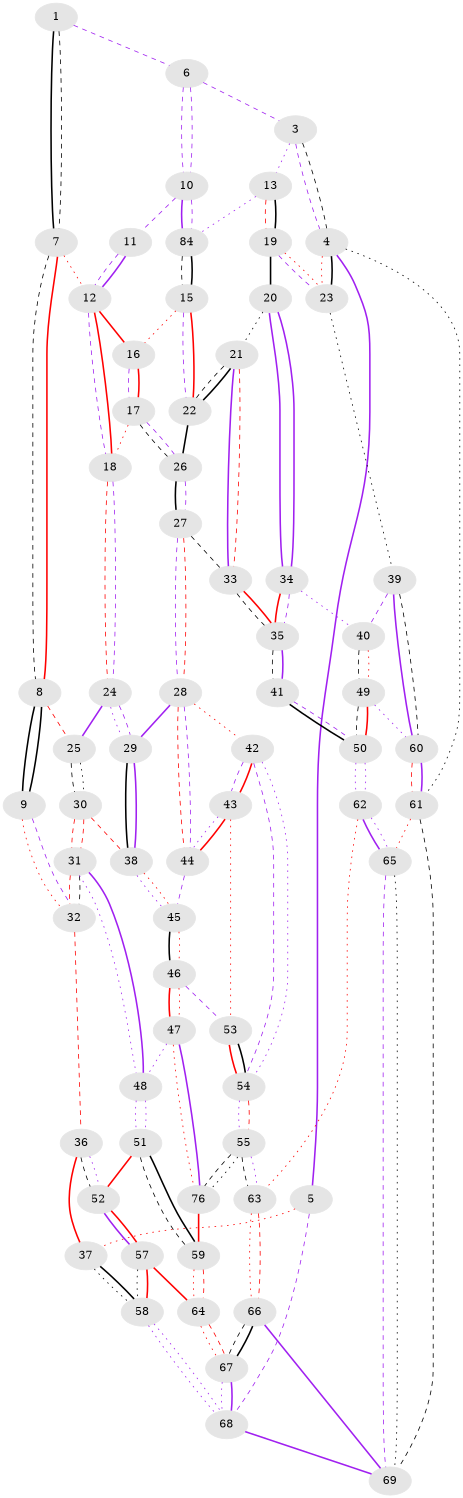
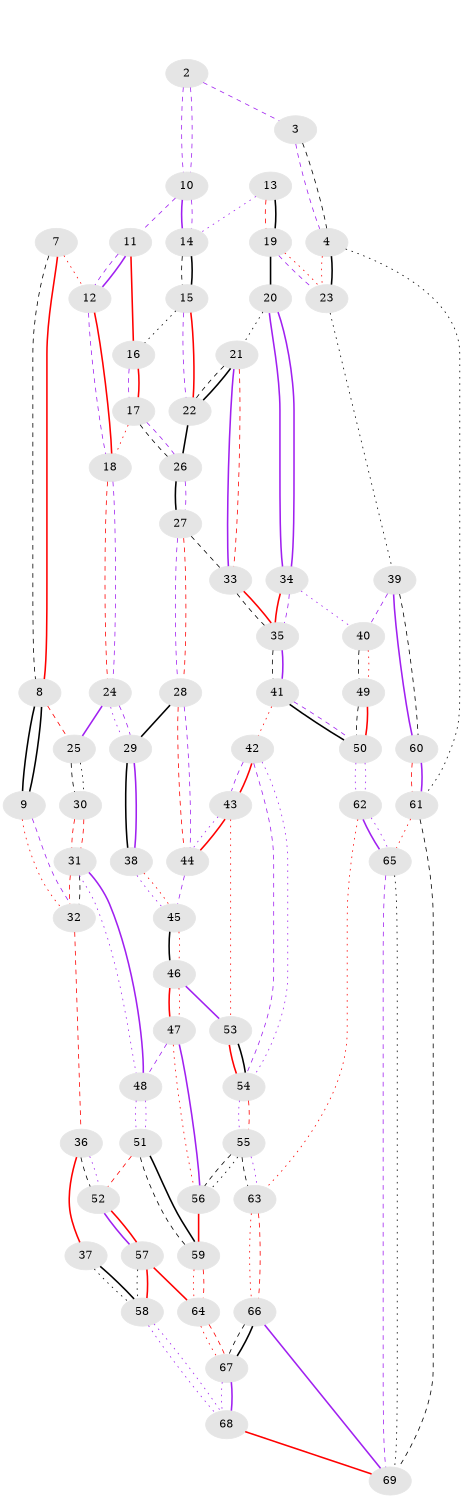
(56, 17) -> none
(187, 74) -> (187, 74)
(283, 158) -> none
(187, 242) -> (187, 242)
(112, 327) -> (132, 299)
(160, 327) -> (160, 327)
(156, 721) -> (156, 721)
(217, 721) -> (265, 721)
(390, 721) -> none
(106, 834) -> none
(202, 1002) -> (202, 1002)
(158, 1059) -> (158, 1059)
(120, 1171) -> (120, 1171)
(199, 1200) -> (199, 1200)
(311, 1200) -> none
(308, 1453) -> (308, 1453)
